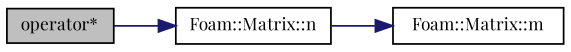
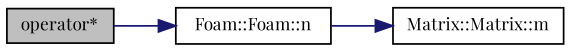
(253, 26) -> (253, 26)
(478, 26) -> (478, 26)
